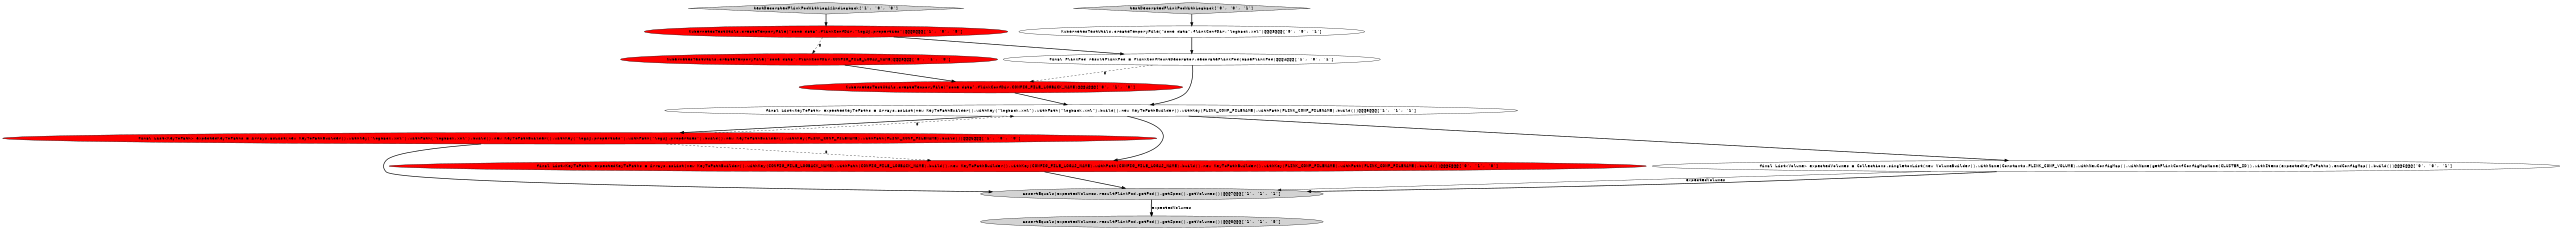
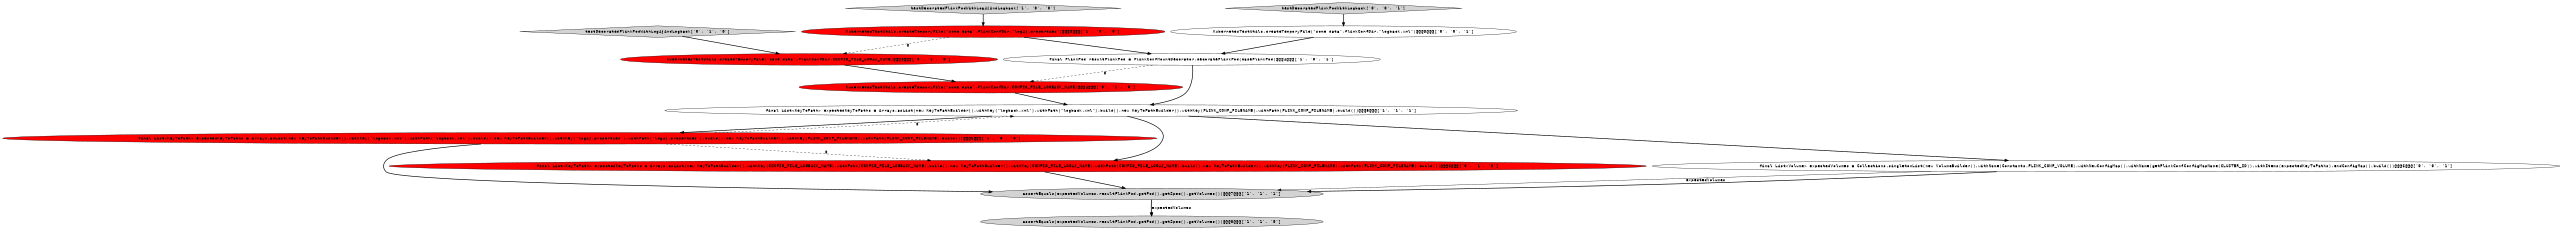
none -> (658, 32)
